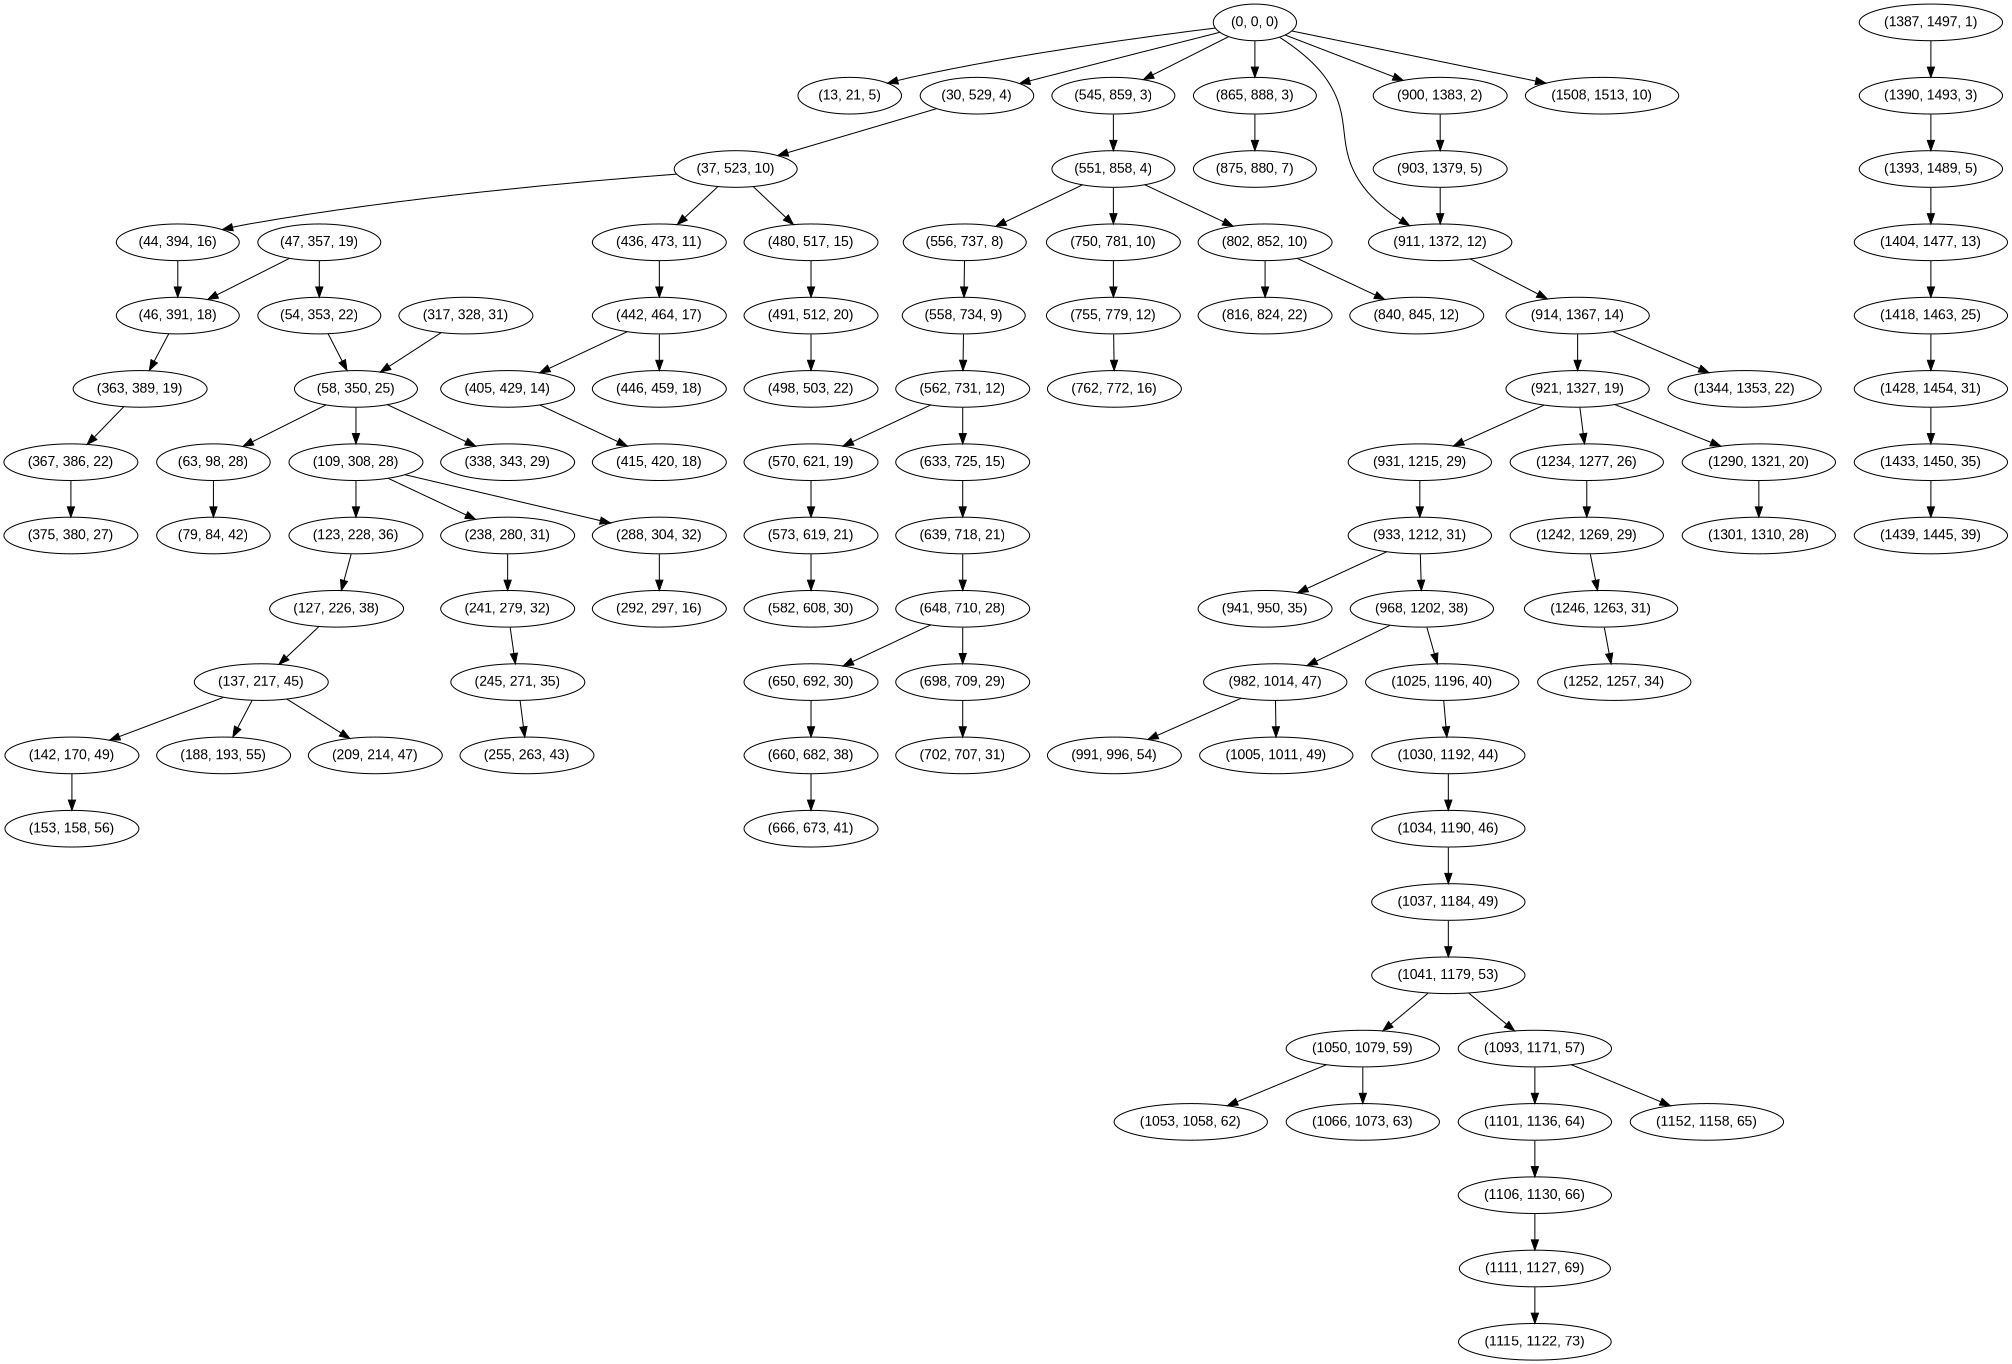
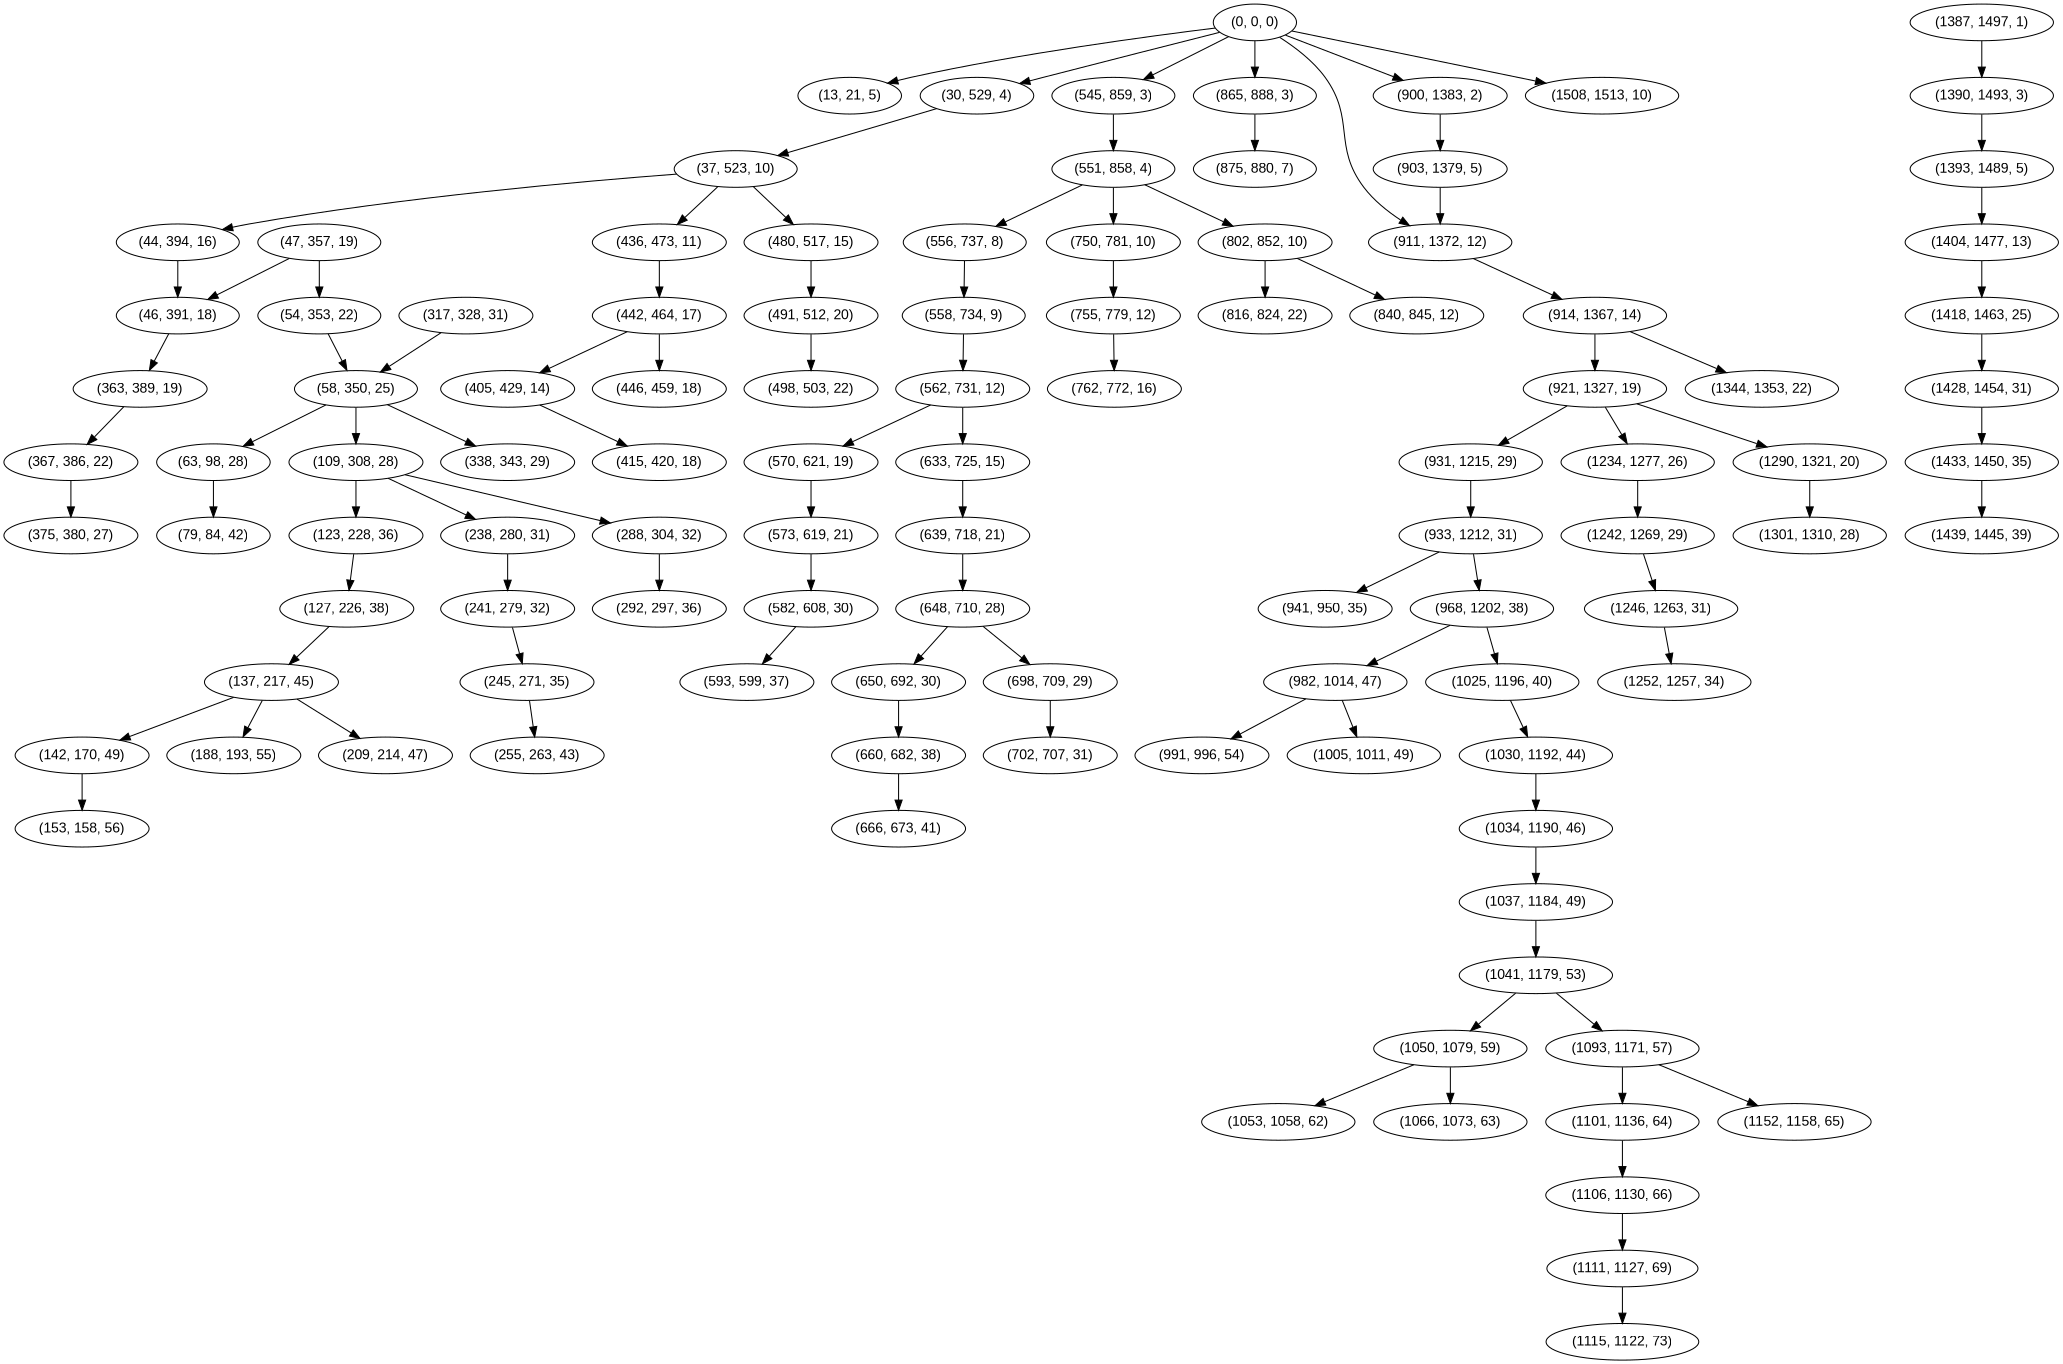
(659, 609) -> (659, 609)
none -> (747, 682)
